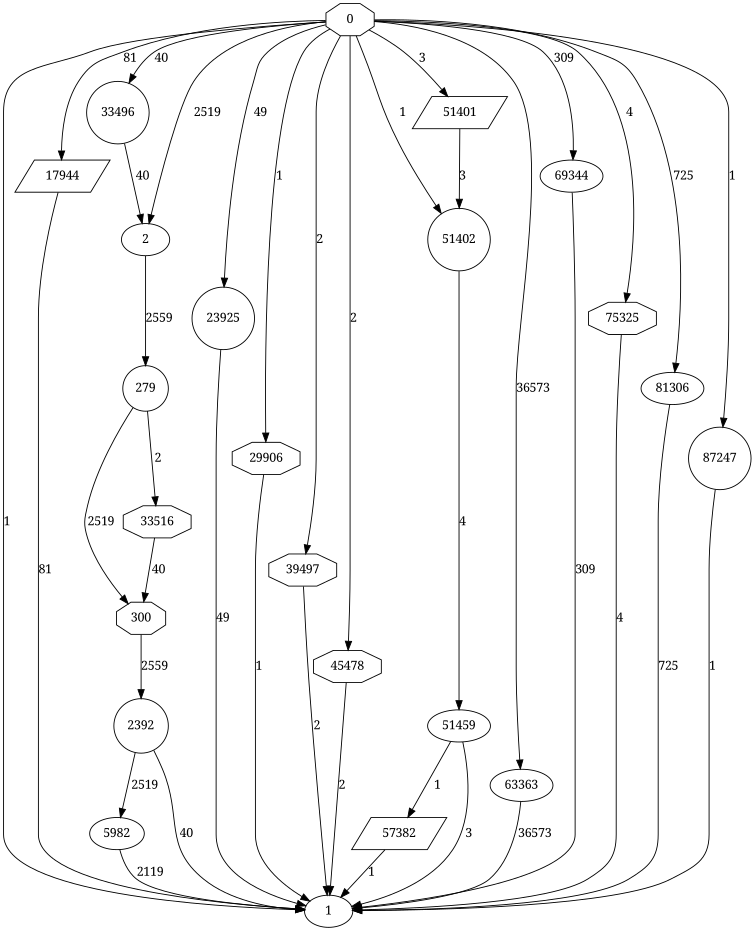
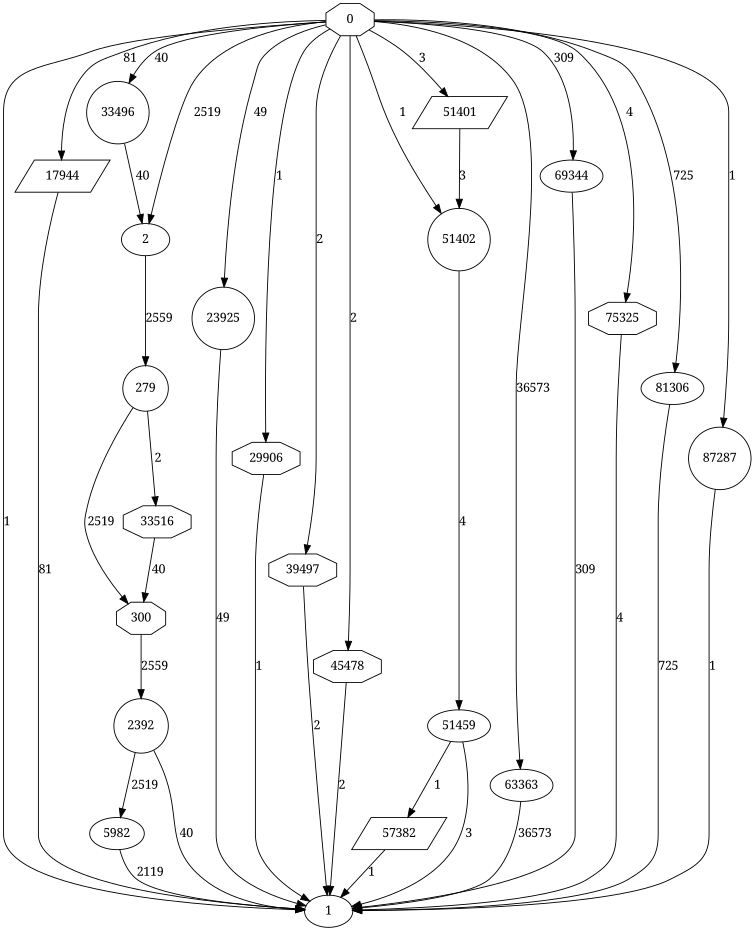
(720, 458) -> (720, 458)
